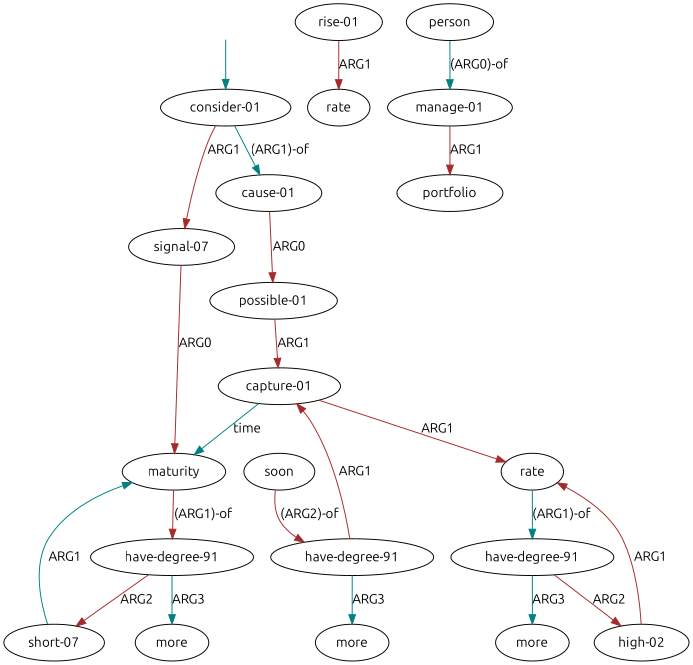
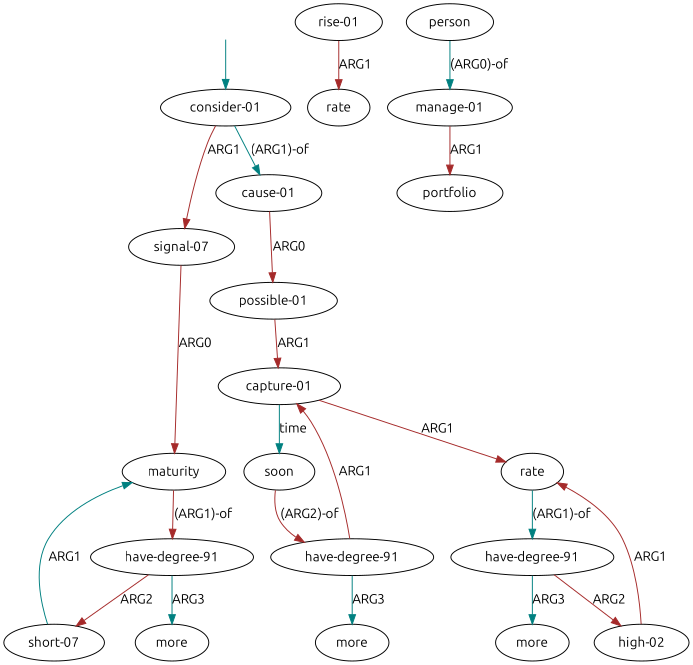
(230, 426) -> (279, 424)
